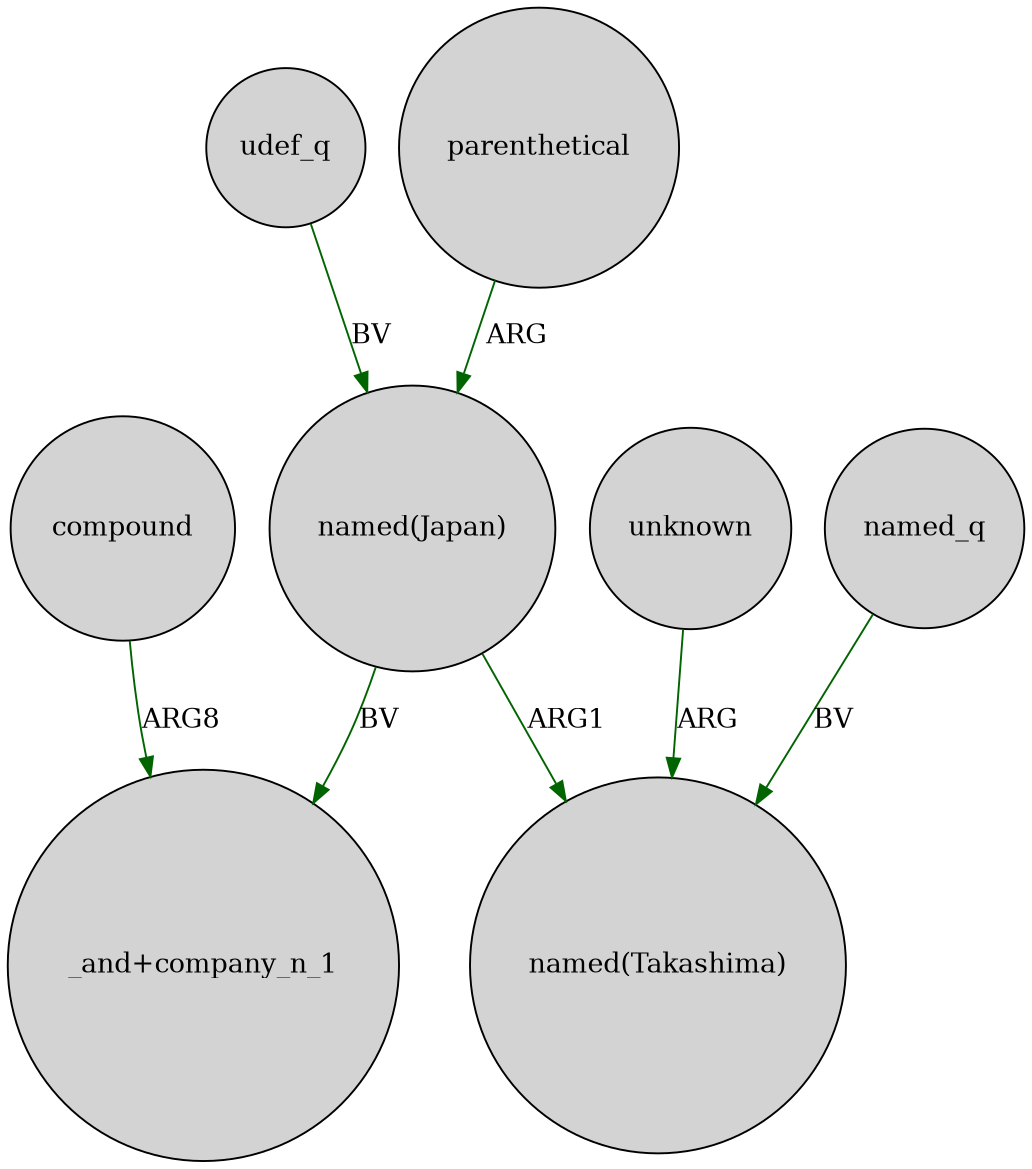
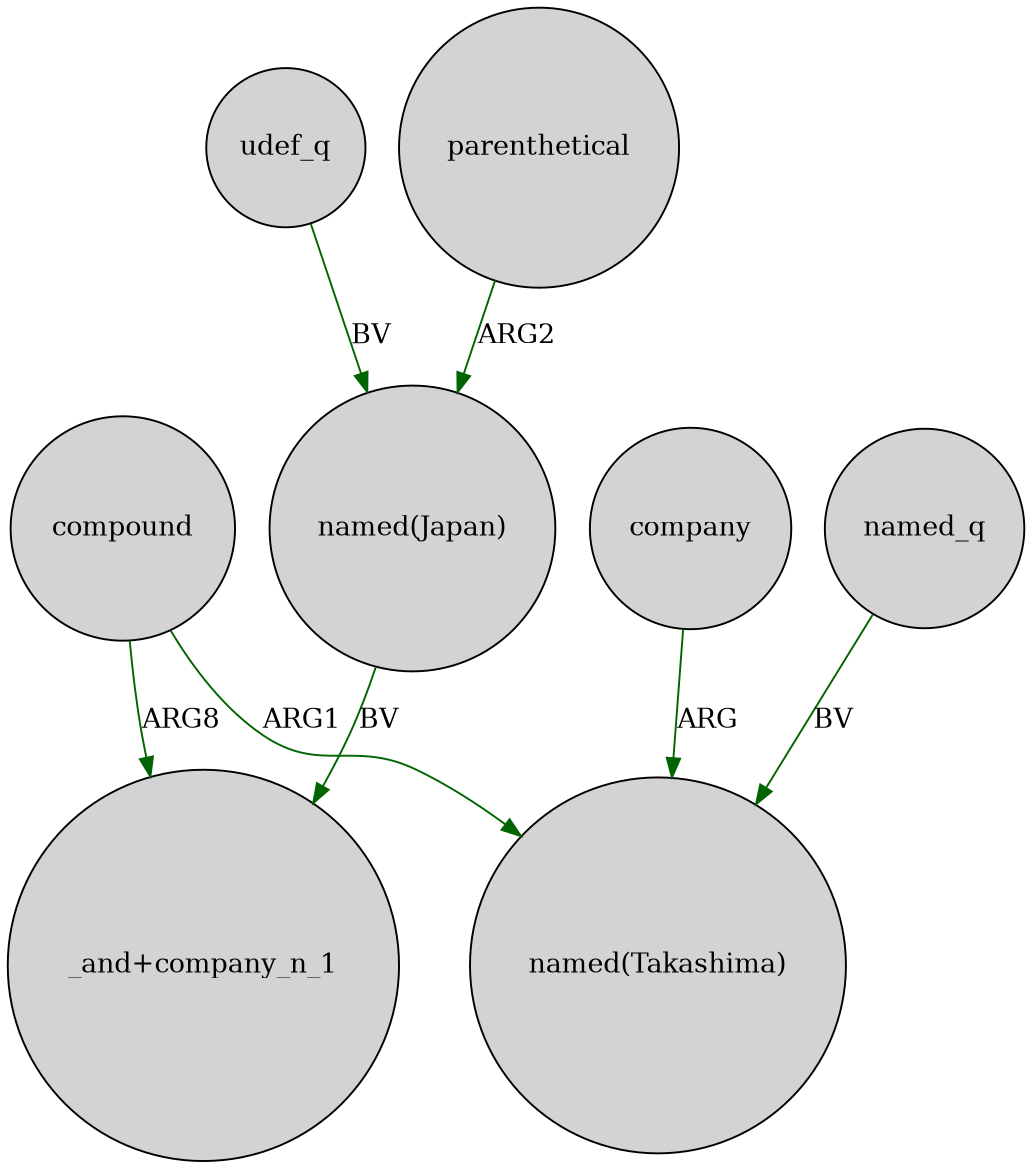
(517, 336) -> (517, 336)
(691, 528) -> (691, 528)
(519, 719) -> (321, 755)
